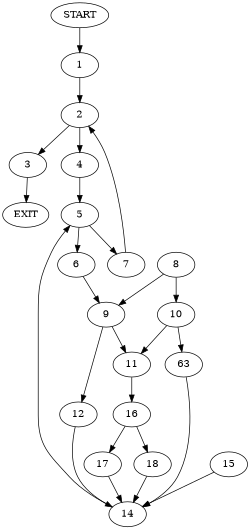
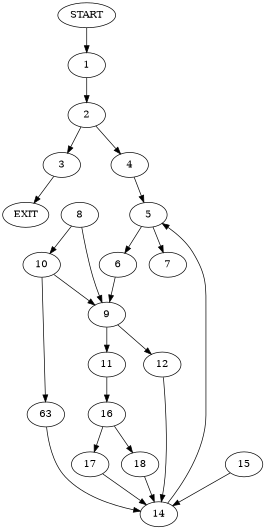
(116, 190) -> none
(156, 337) -> (71, 288)
